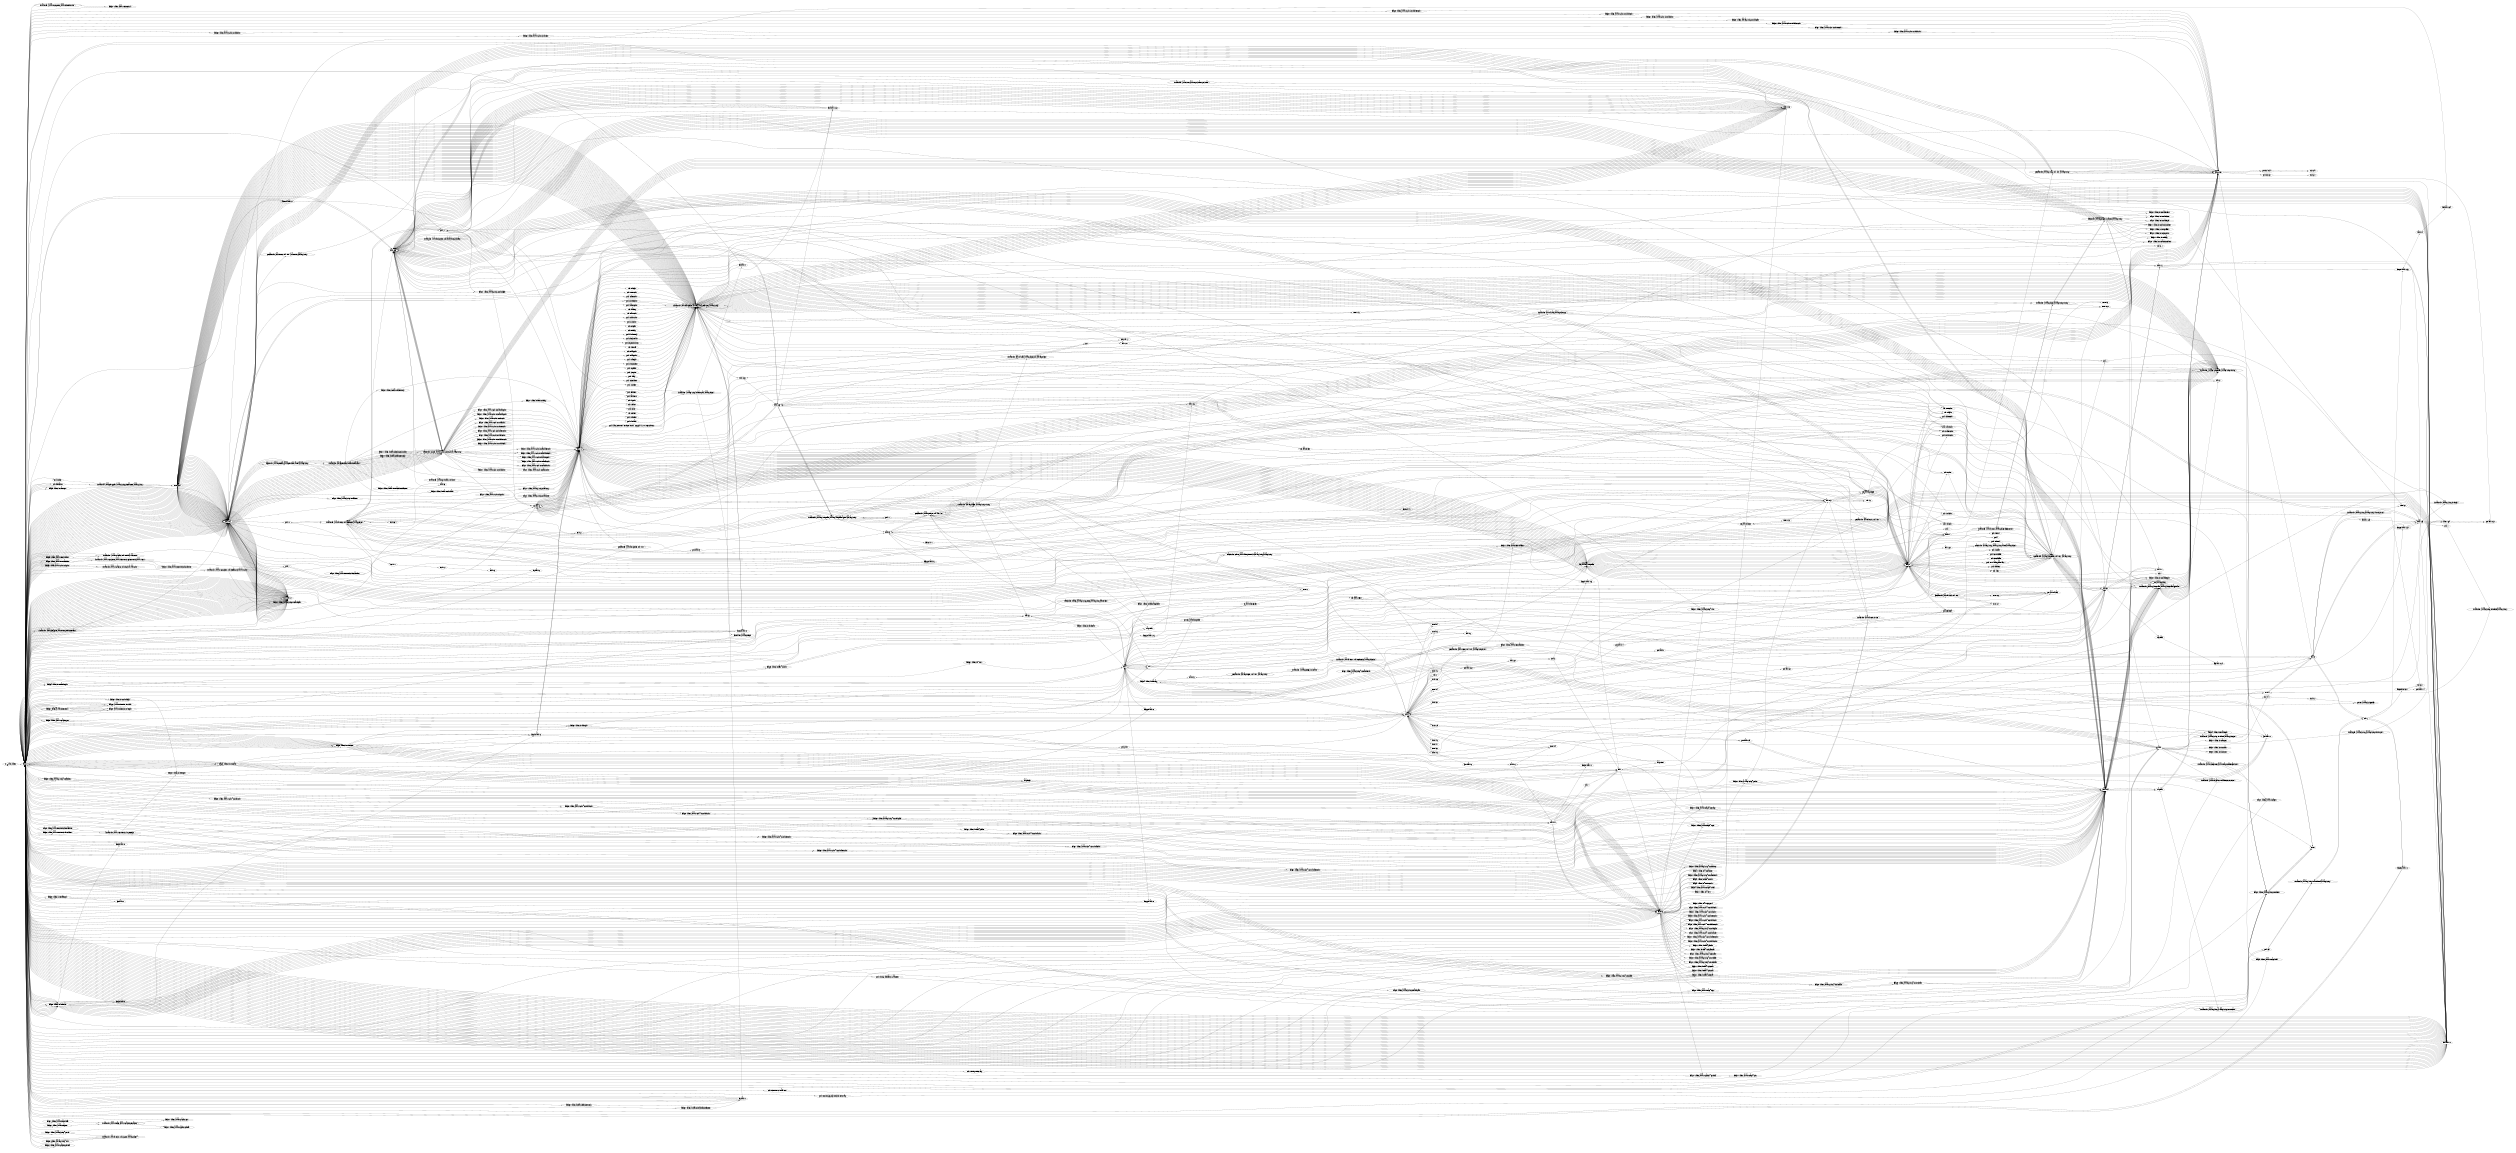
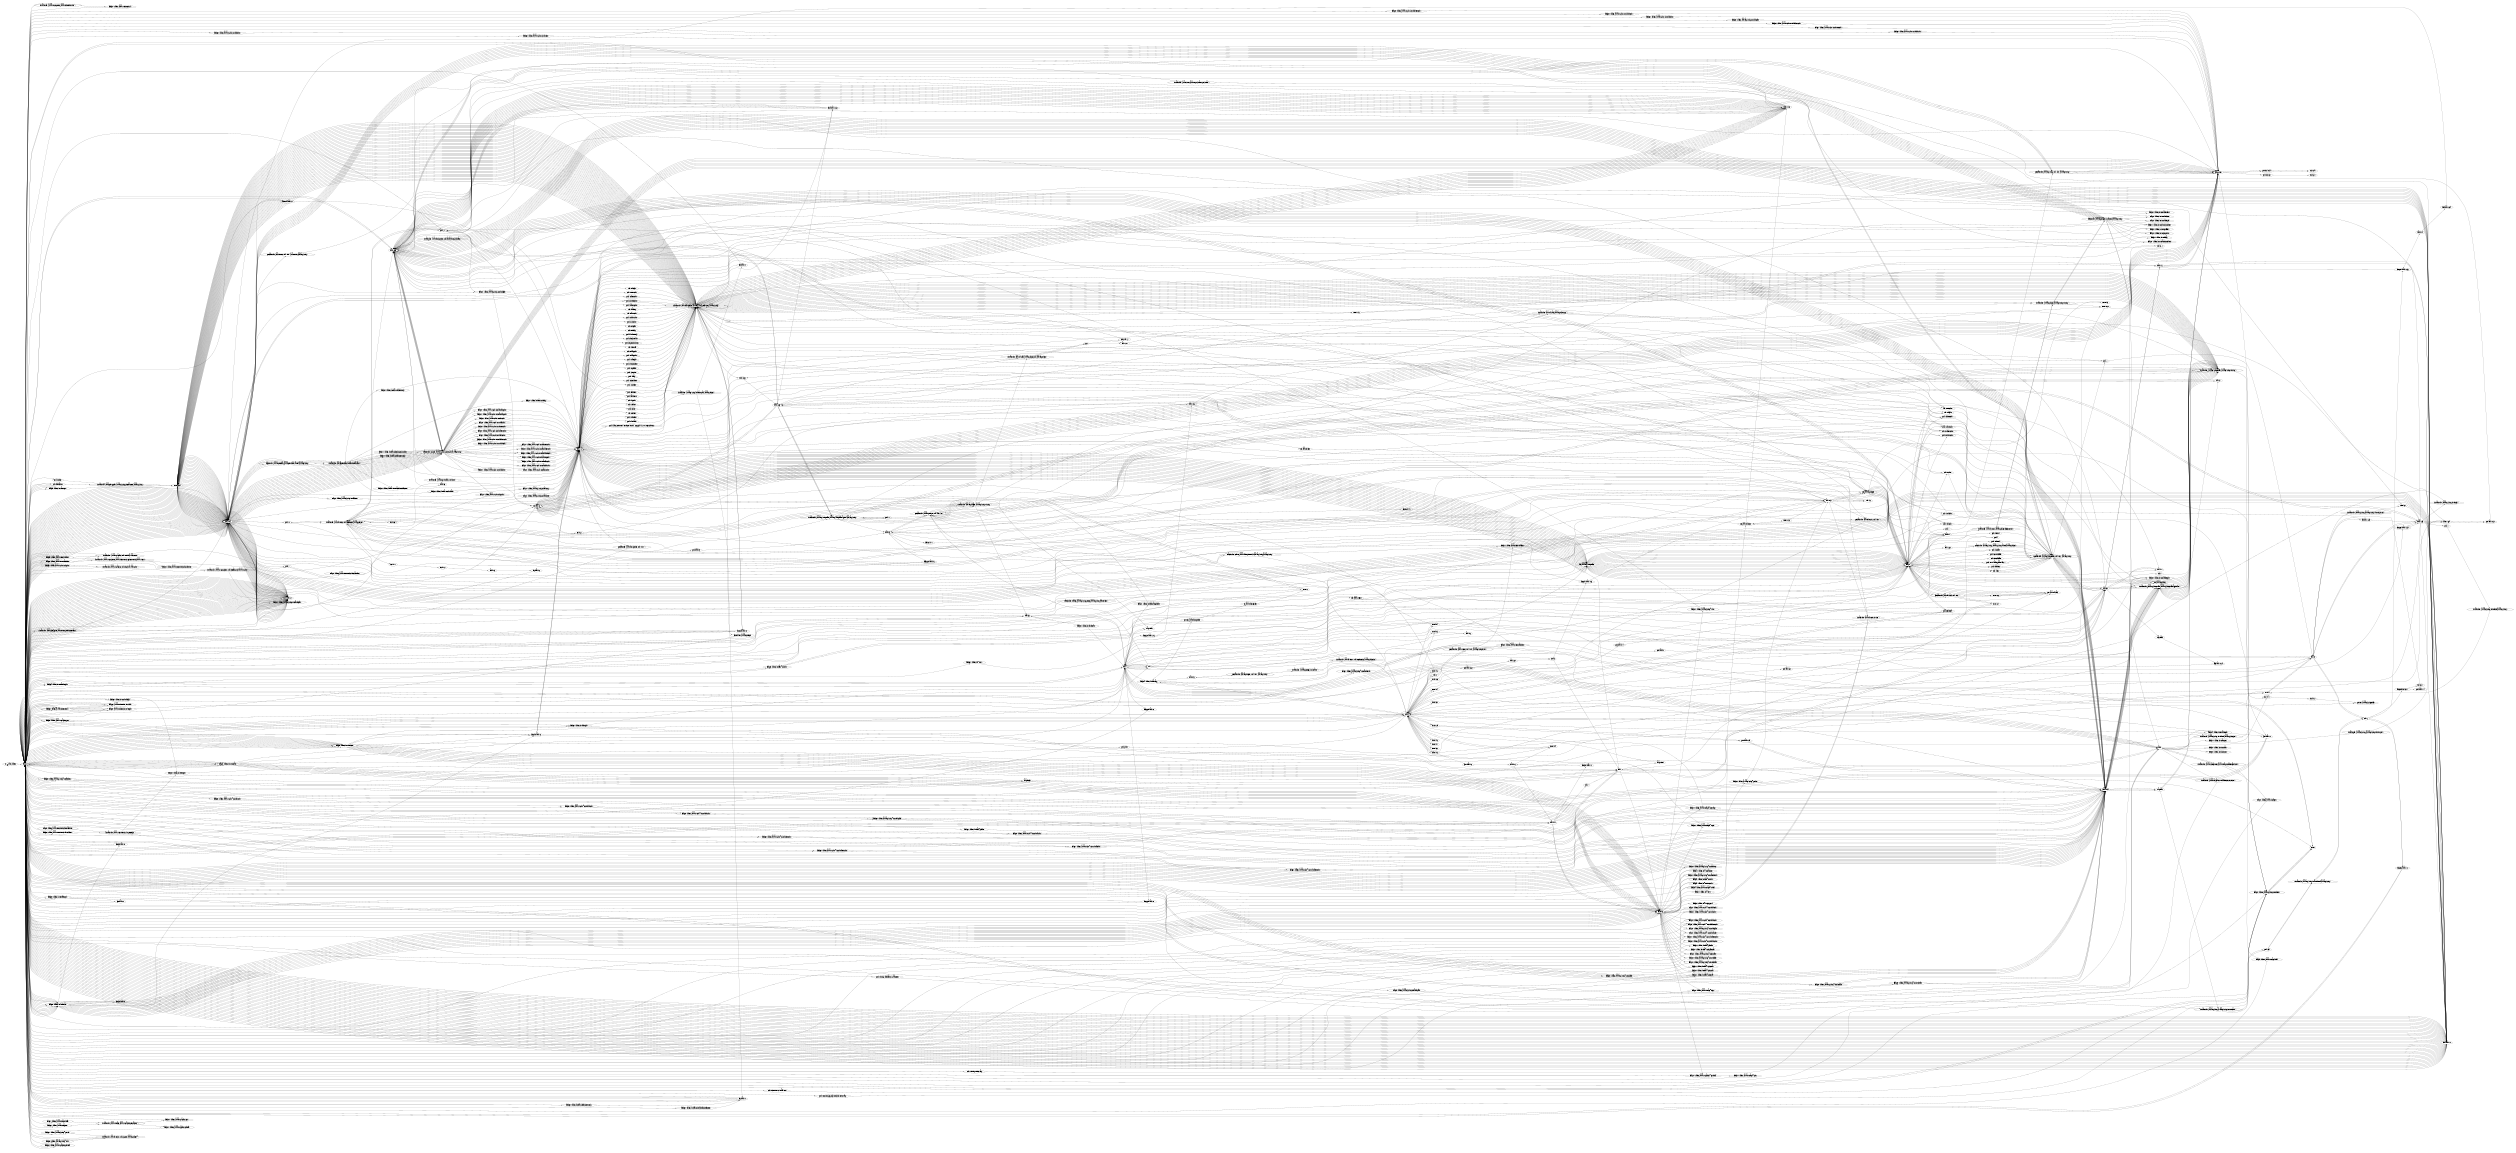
none -> (536, 445)
(1703, 916) -> none
